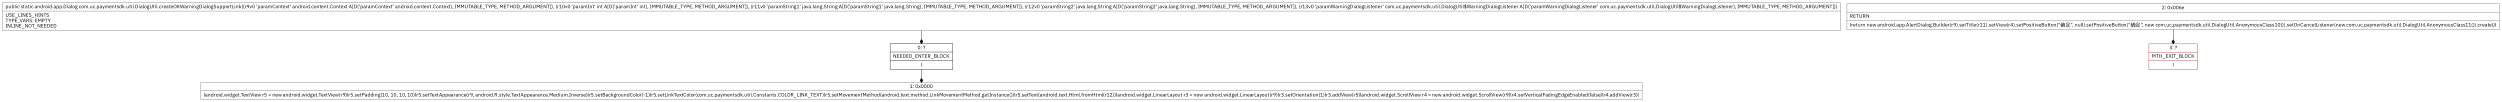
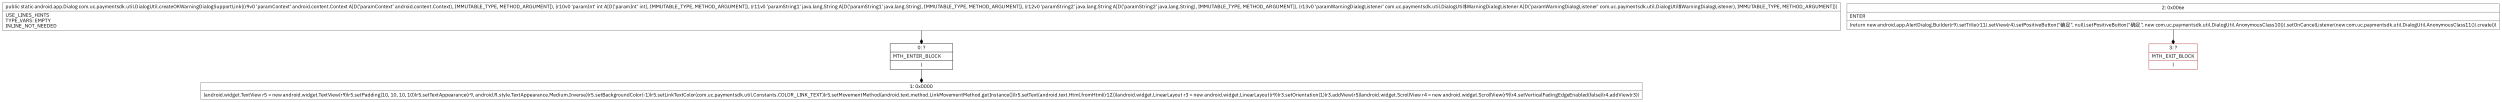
(1860, 16) -> (1858, 16)
(921, 56) -> (917, 56)
